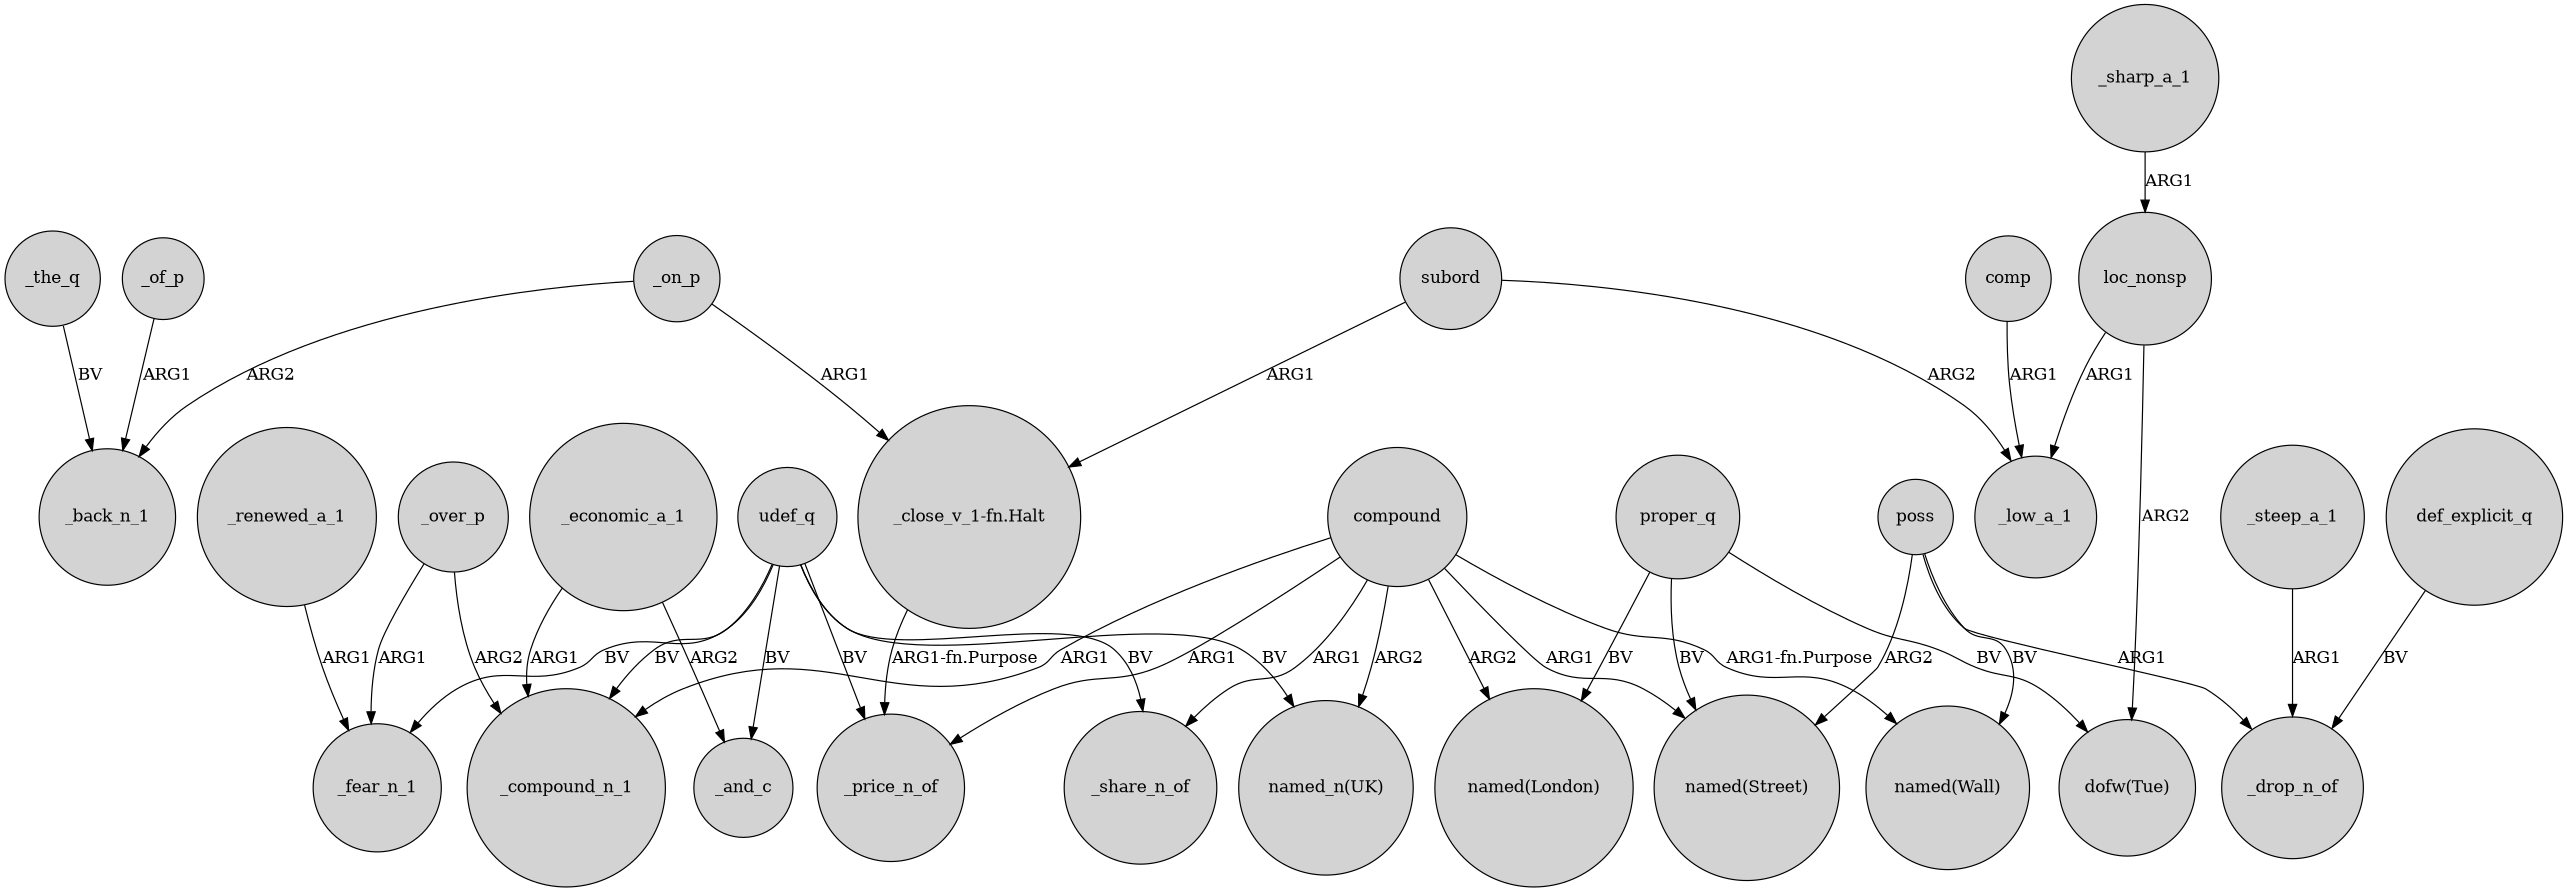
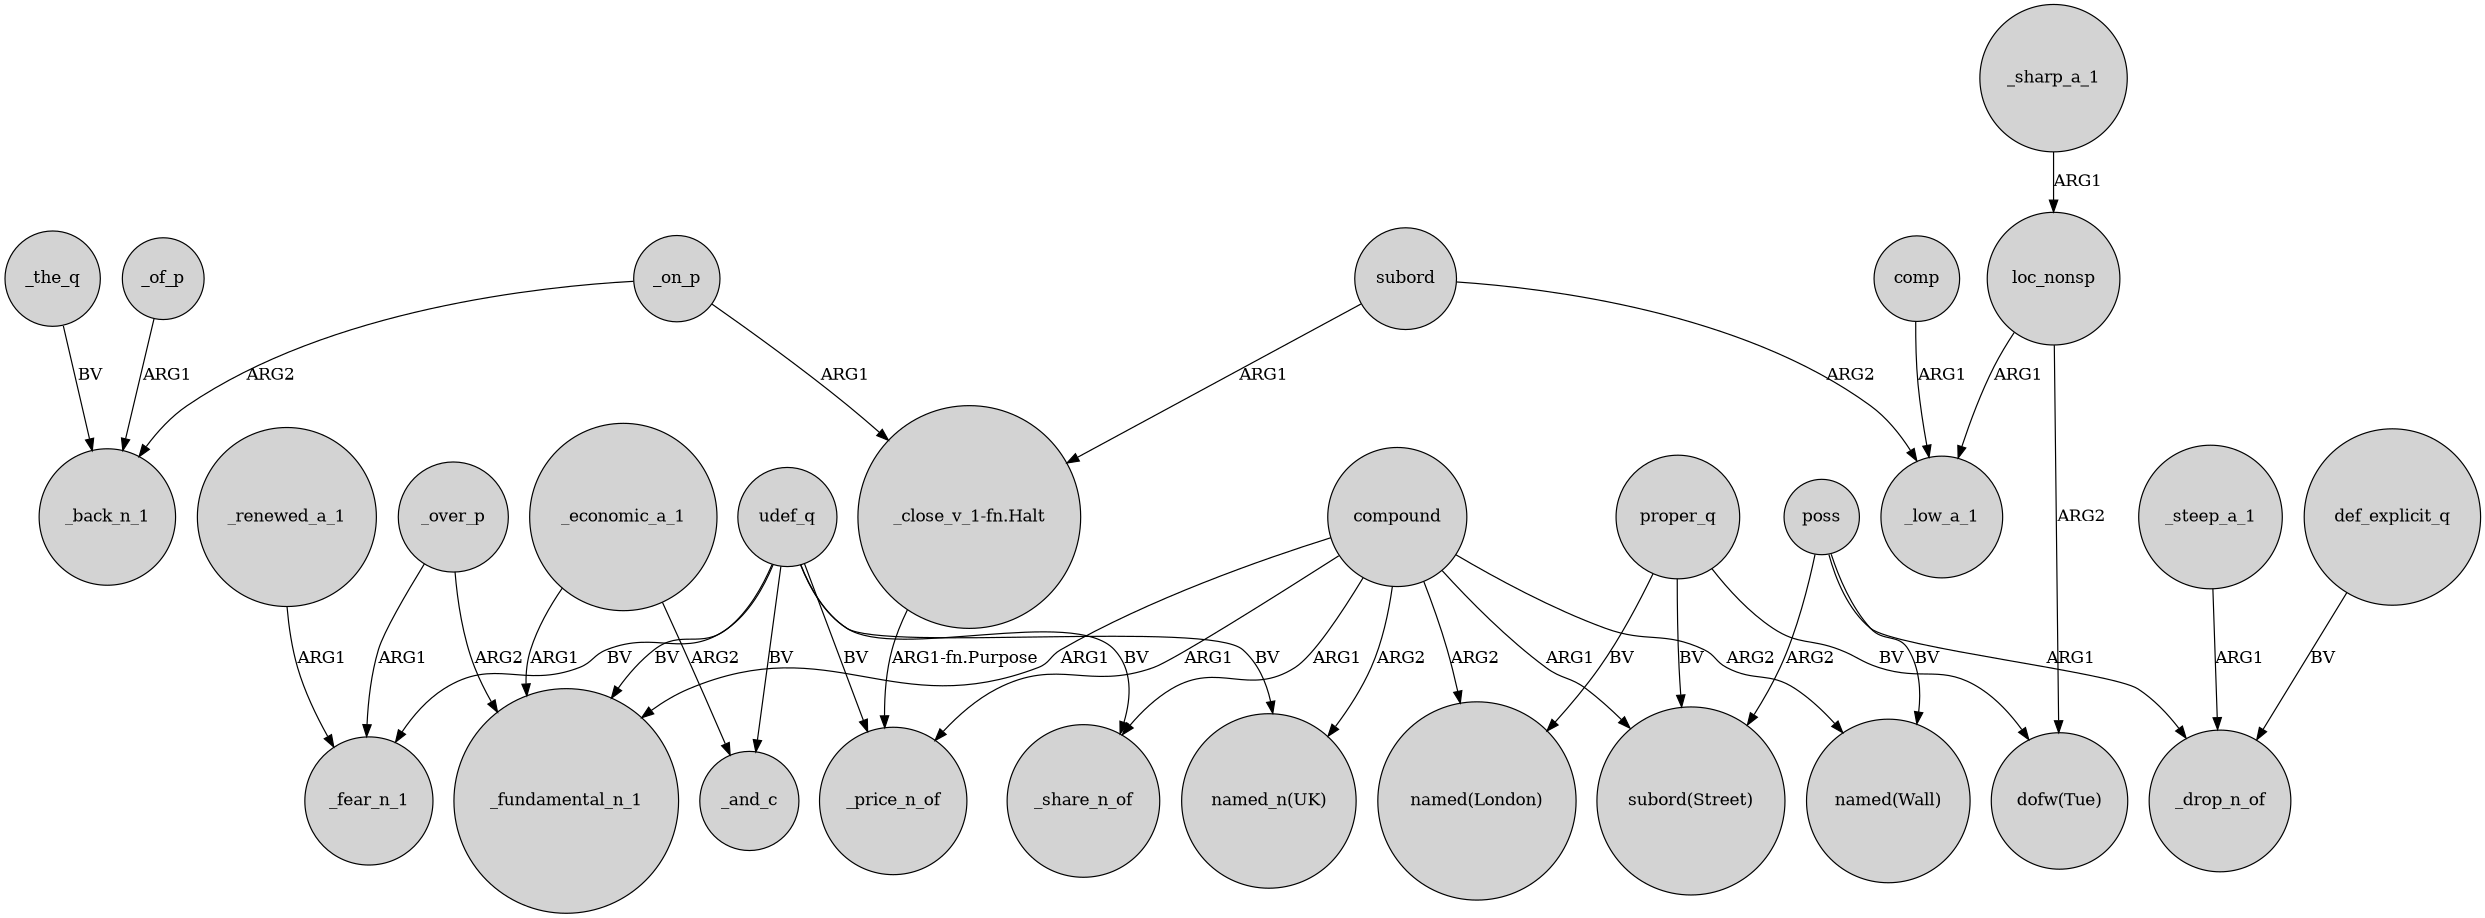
(1800, 659) -> (1751, 659)
(566, 788) -> (566, 801)
(1747, 788) -> (1691, 801)
